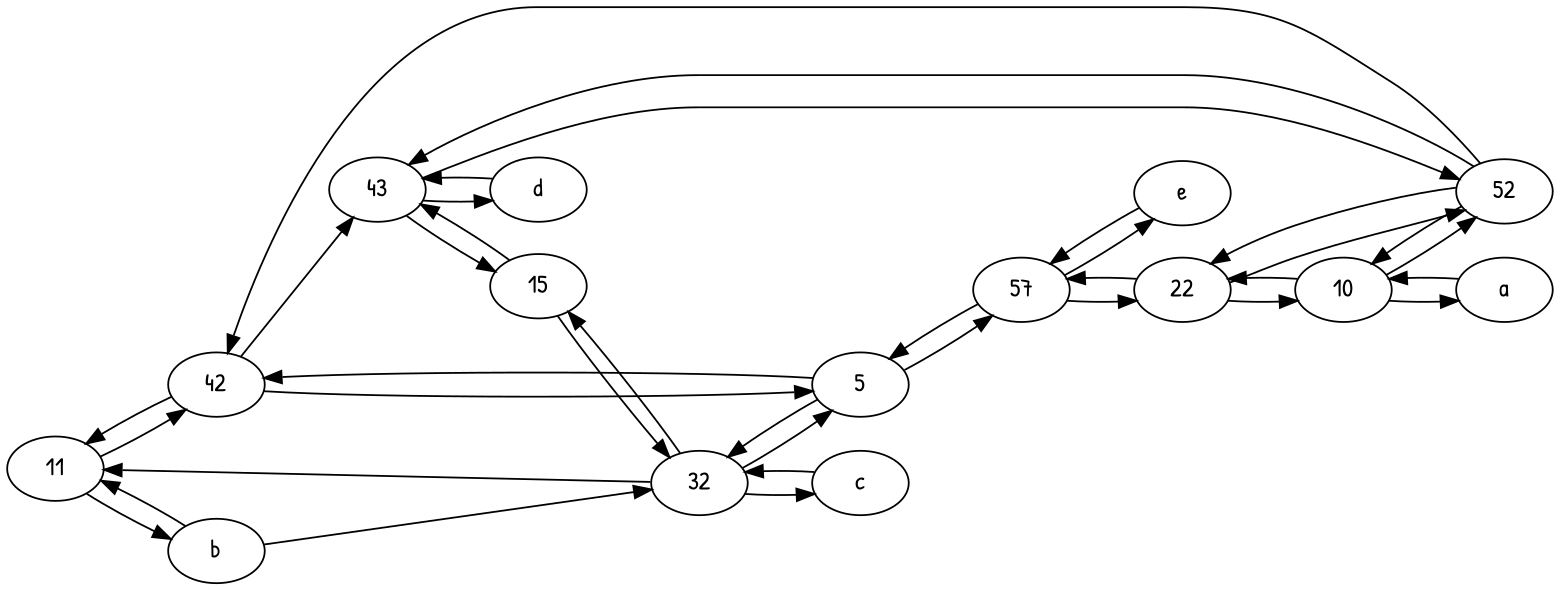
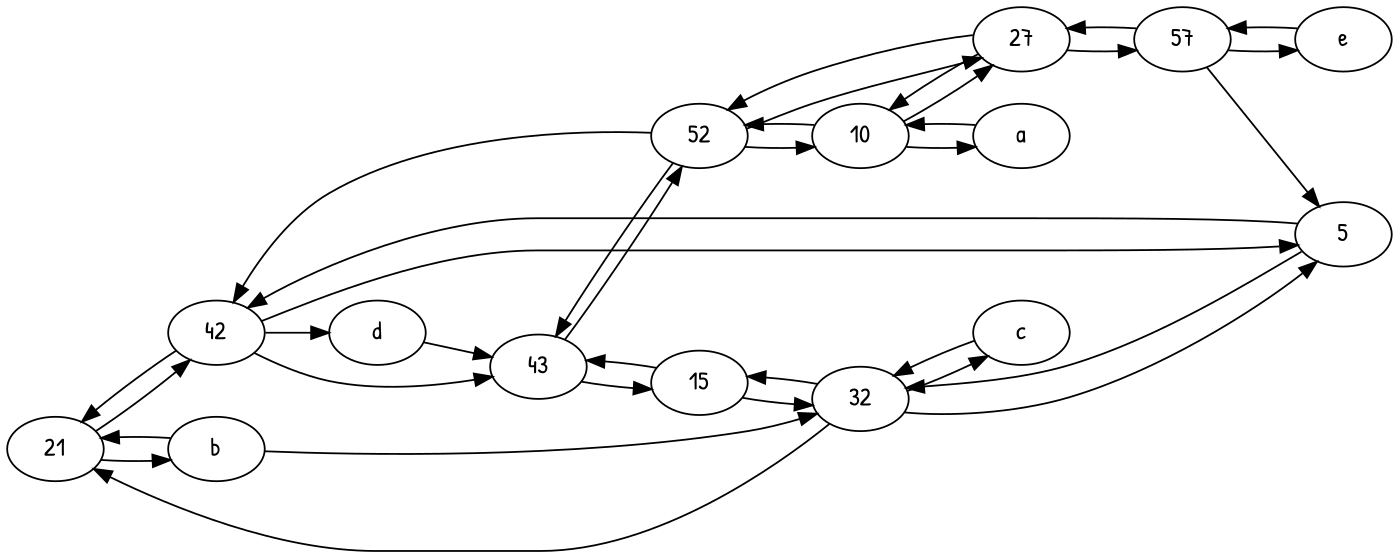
(449, 202) -> (288, 333)
(1182, 290) -> (1021, 39)
(942, 349) -> none
(55, 469) -> (55, 449)
